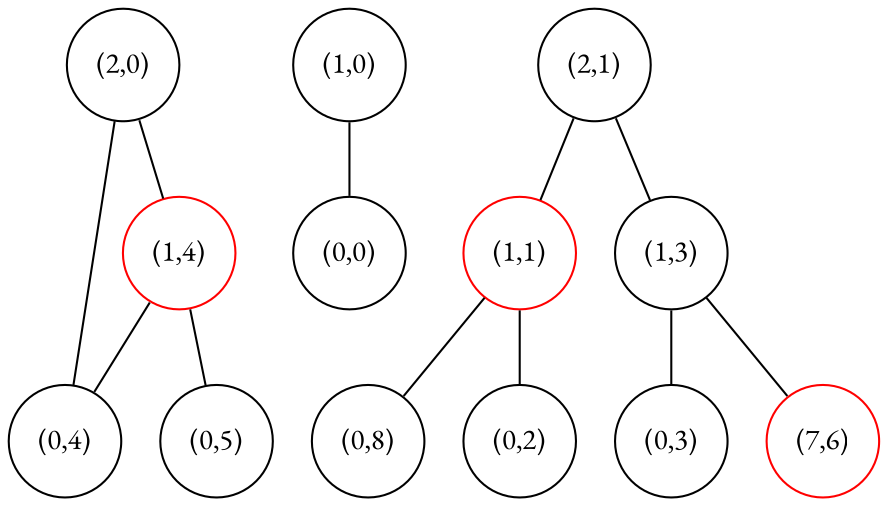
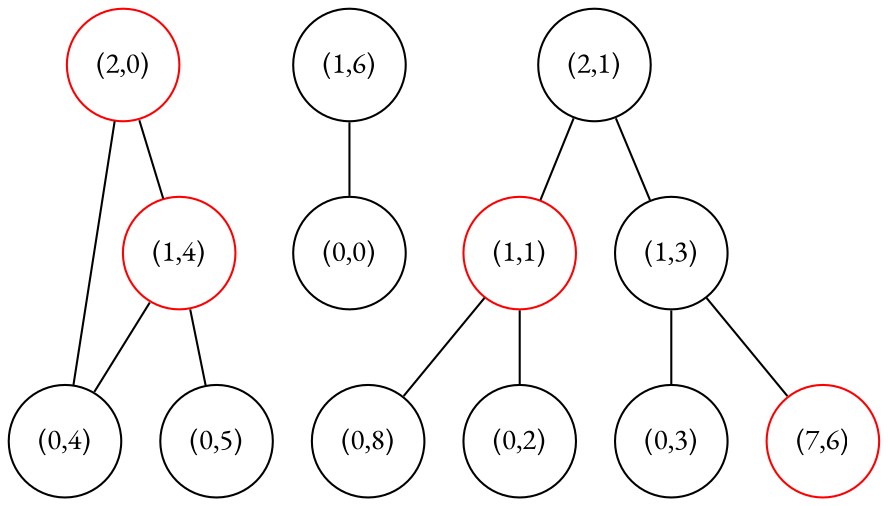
(123, 65) -> (123, 65)
(349, 65) -> (349, 65)
